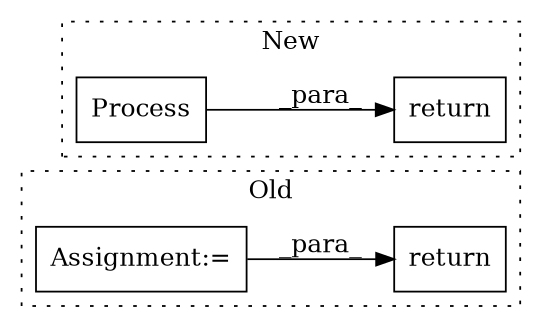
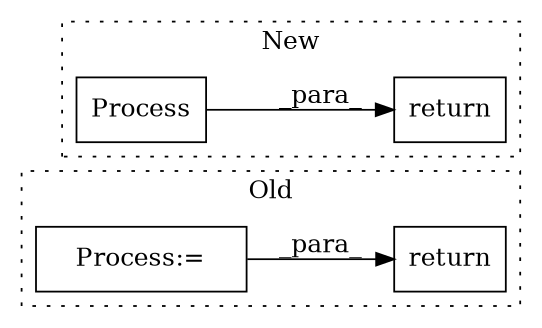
(141, 259) -> (141, 259)
